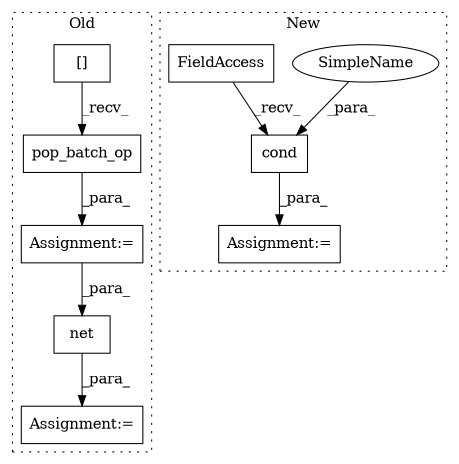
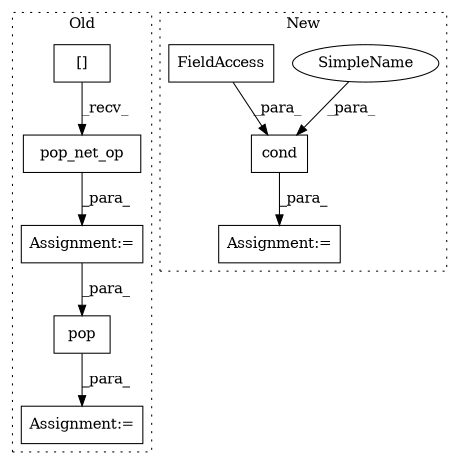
(277, 109) -> (277, 109)
(82, 154) -> (82, 154)
(82, 335) -> (82, 335)
